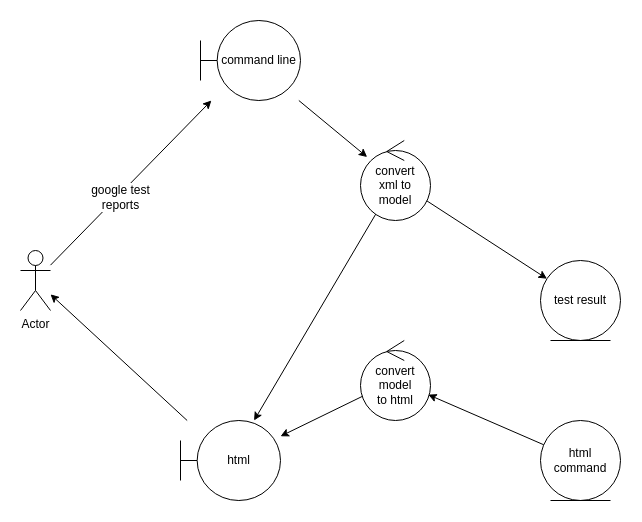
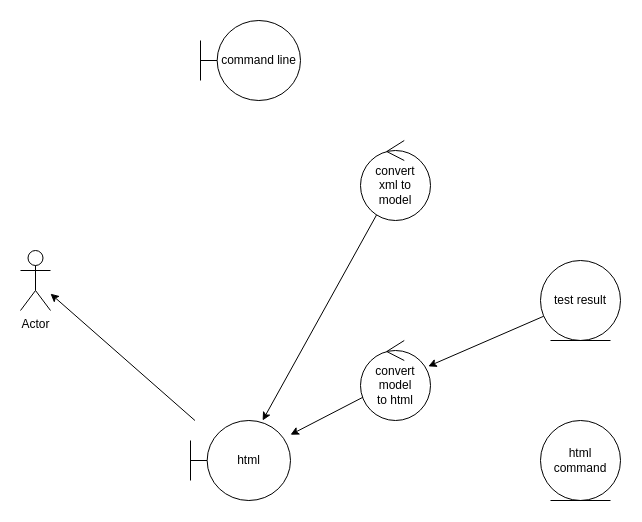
(331, 127) -> none
(129, 185) -> none
(483, 237) -> none
none -> (489, 340)
(489, 421) -> none
(231, 461) -> (241, 461)
